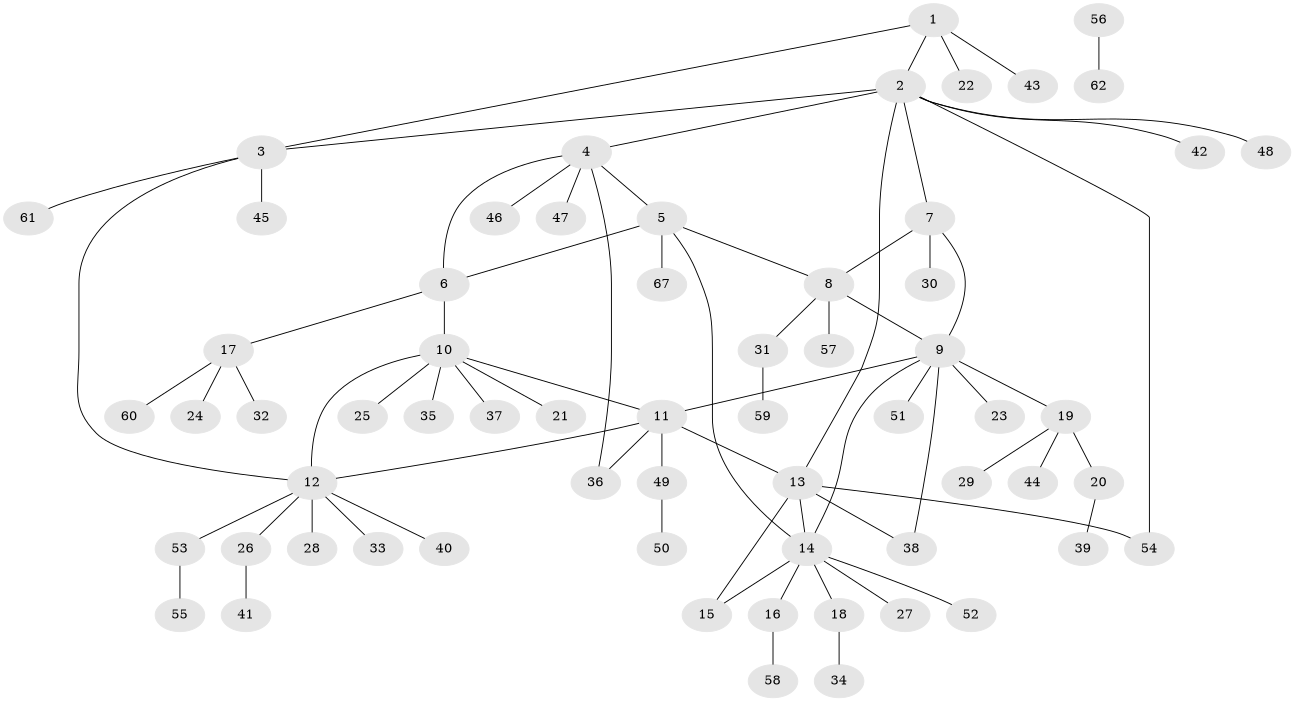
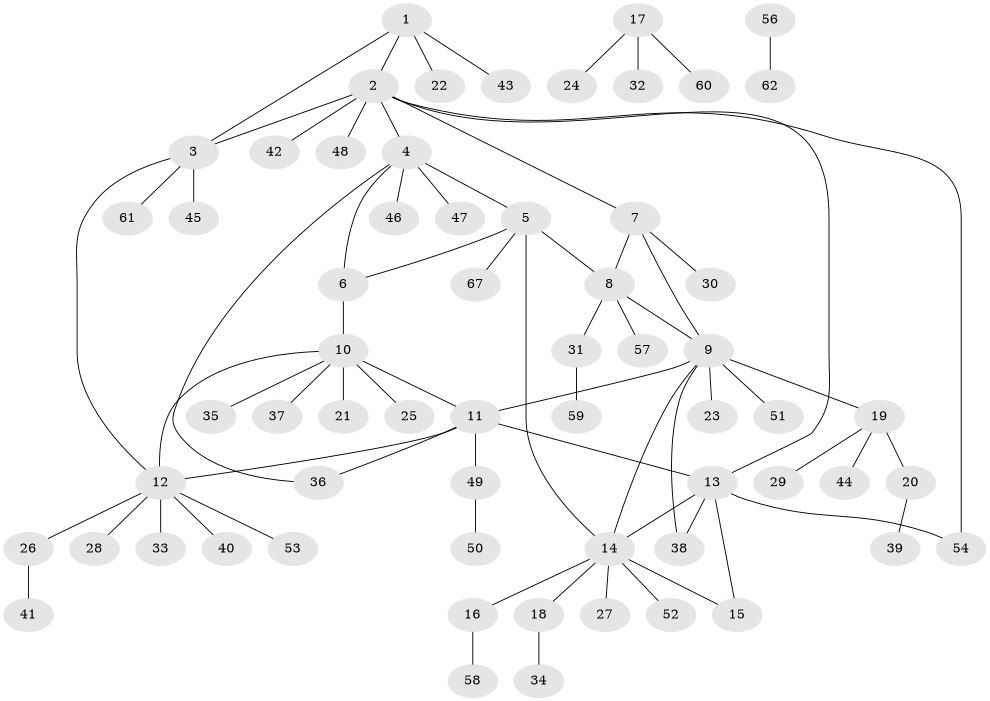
(336, 318) -> none
(180, 615) -> none
